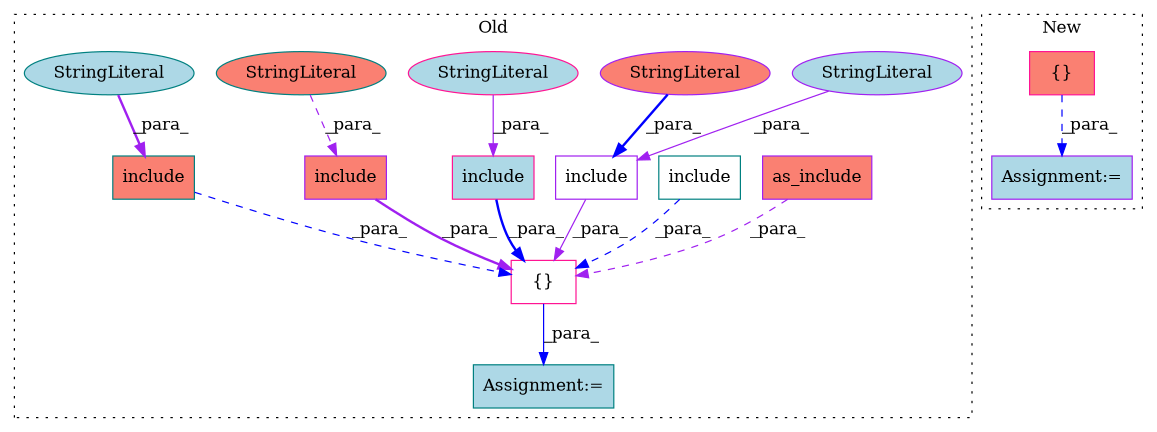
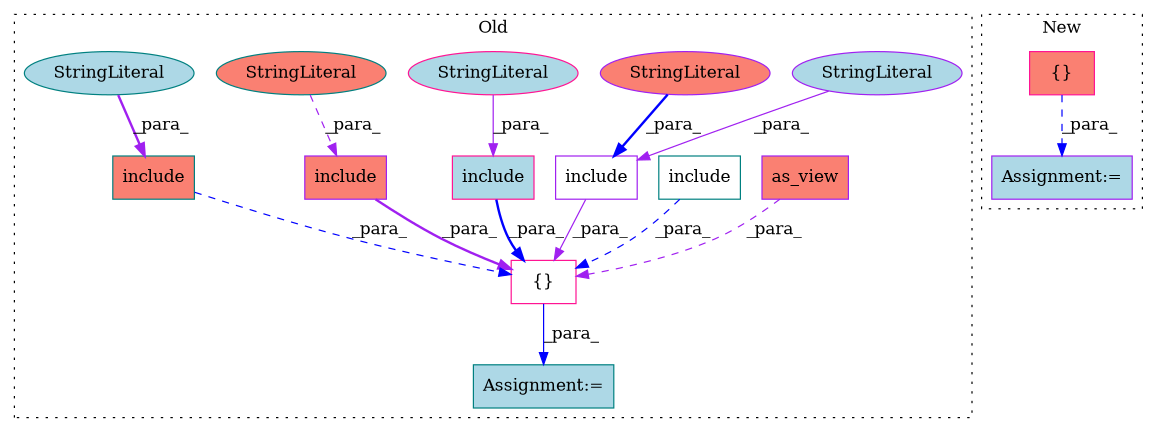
(817, 178) -> (805, 178)
